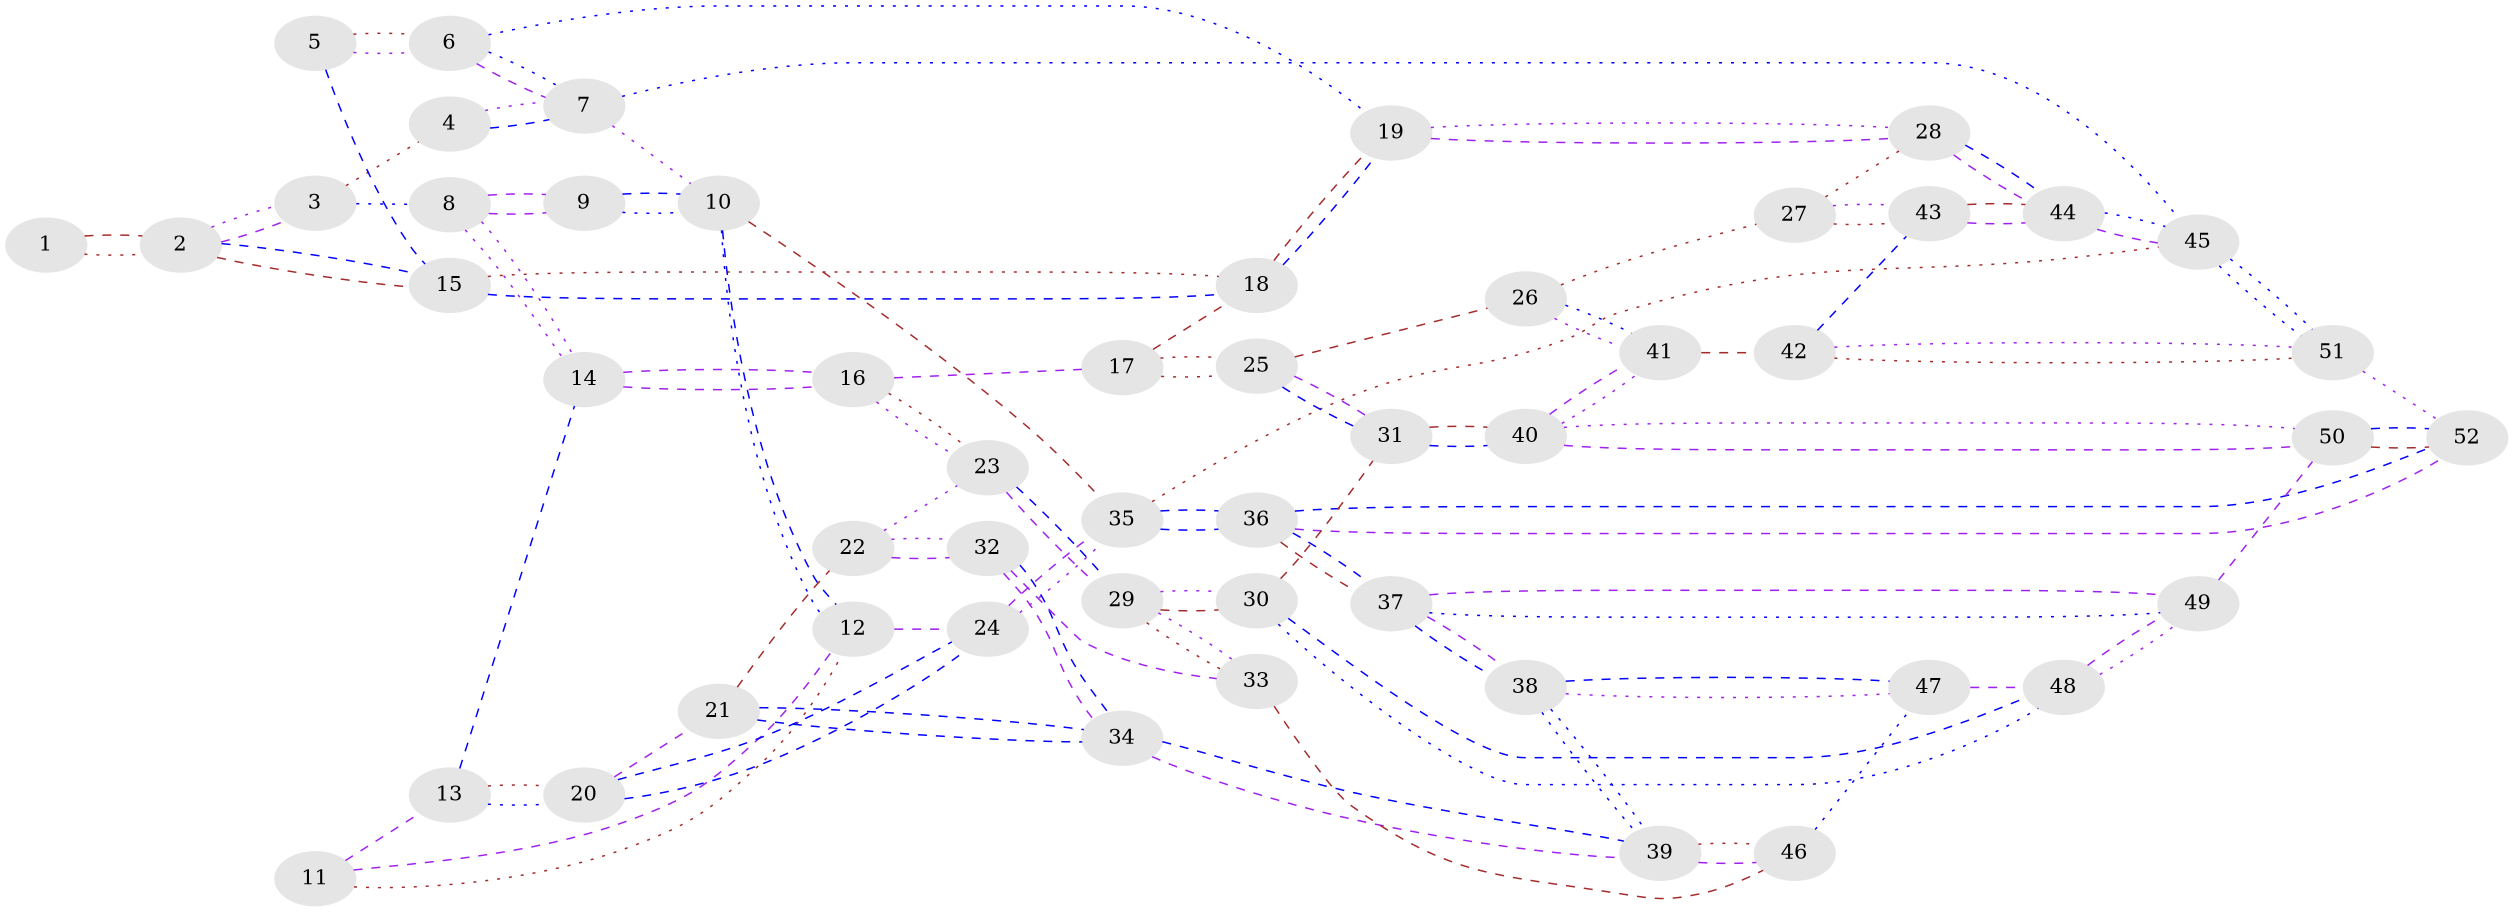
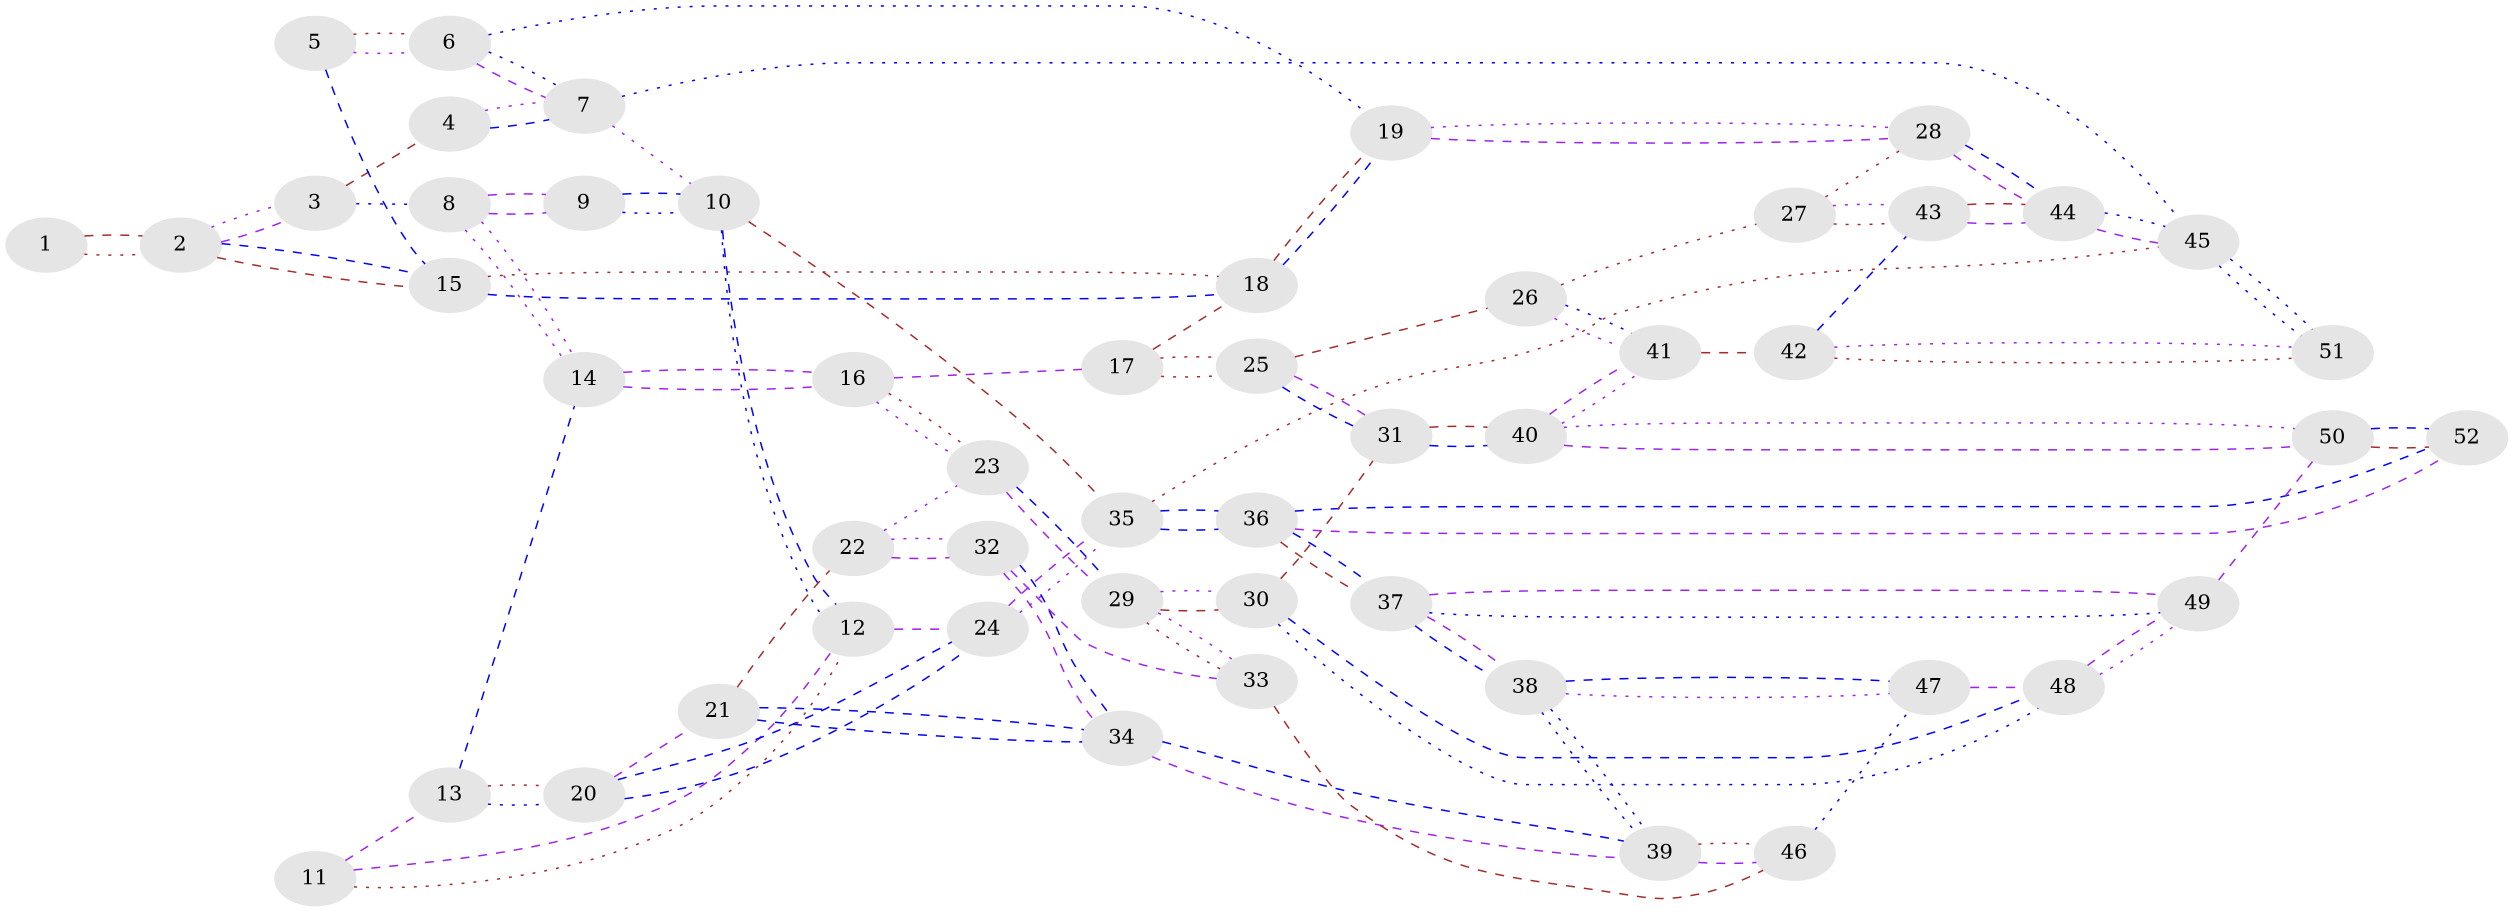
(382, 164) -> (382, 164)
(2400, 395) -> none
